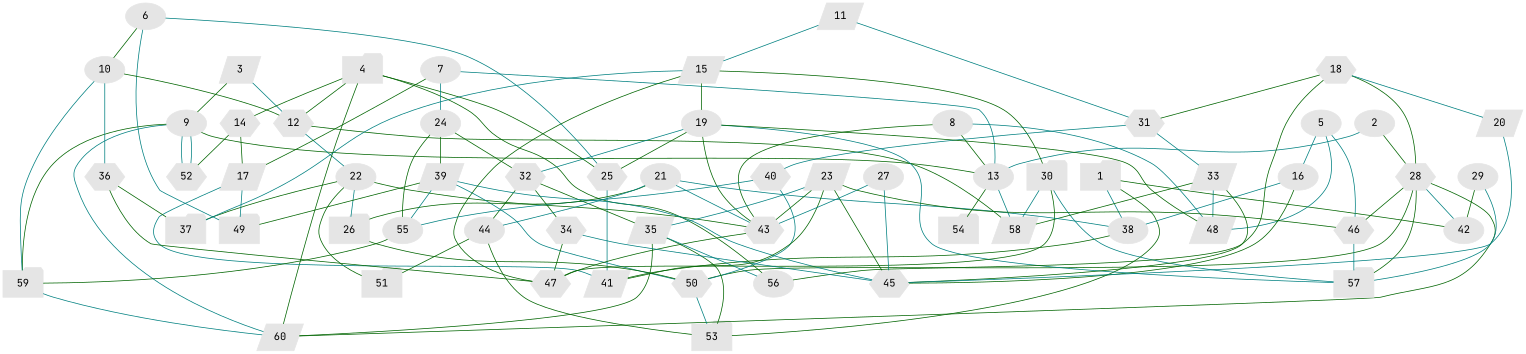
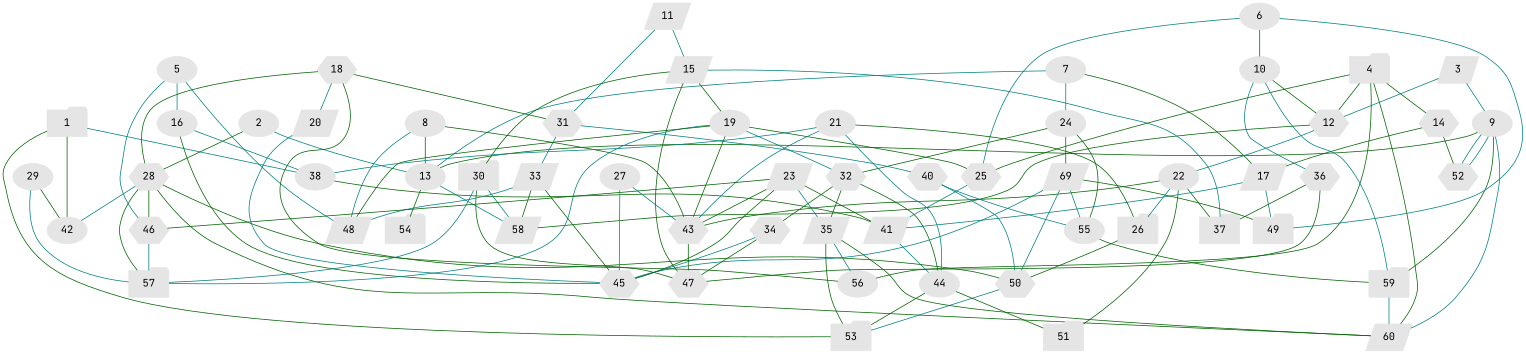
(211, 98) -> (1476, 97)
(441, 177) -> (1066, 177)
none -> (914, 258)
